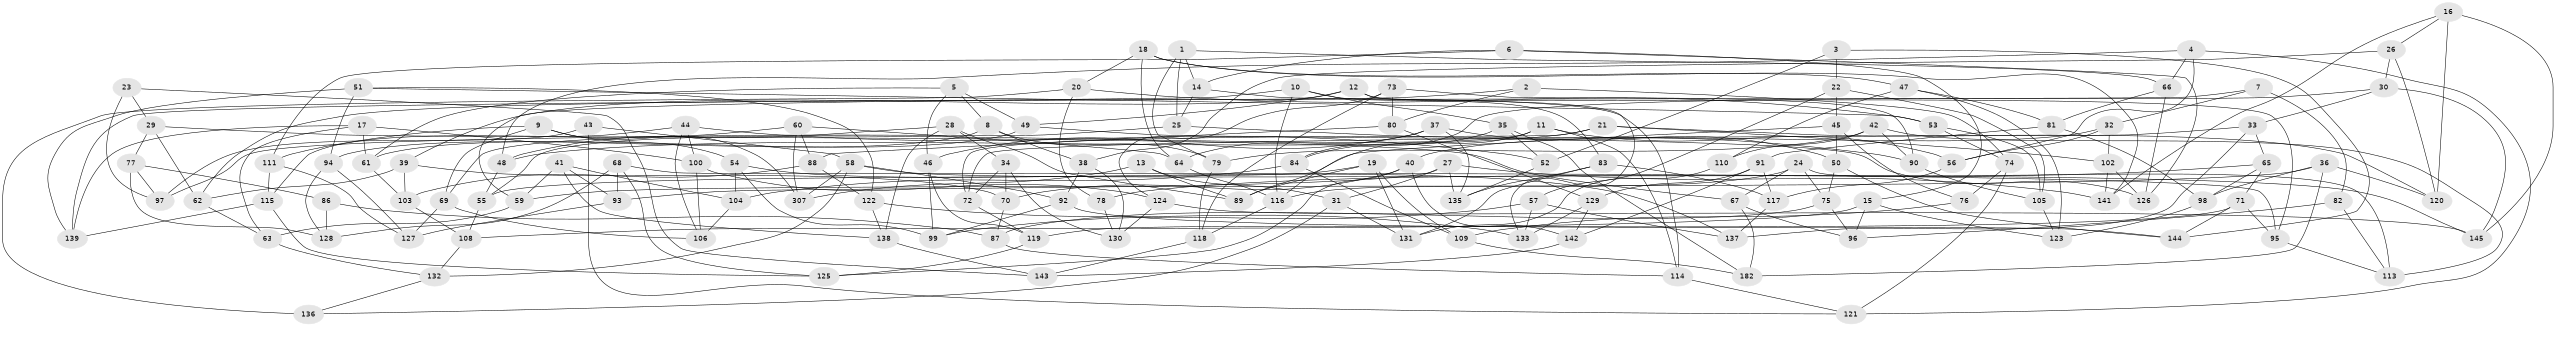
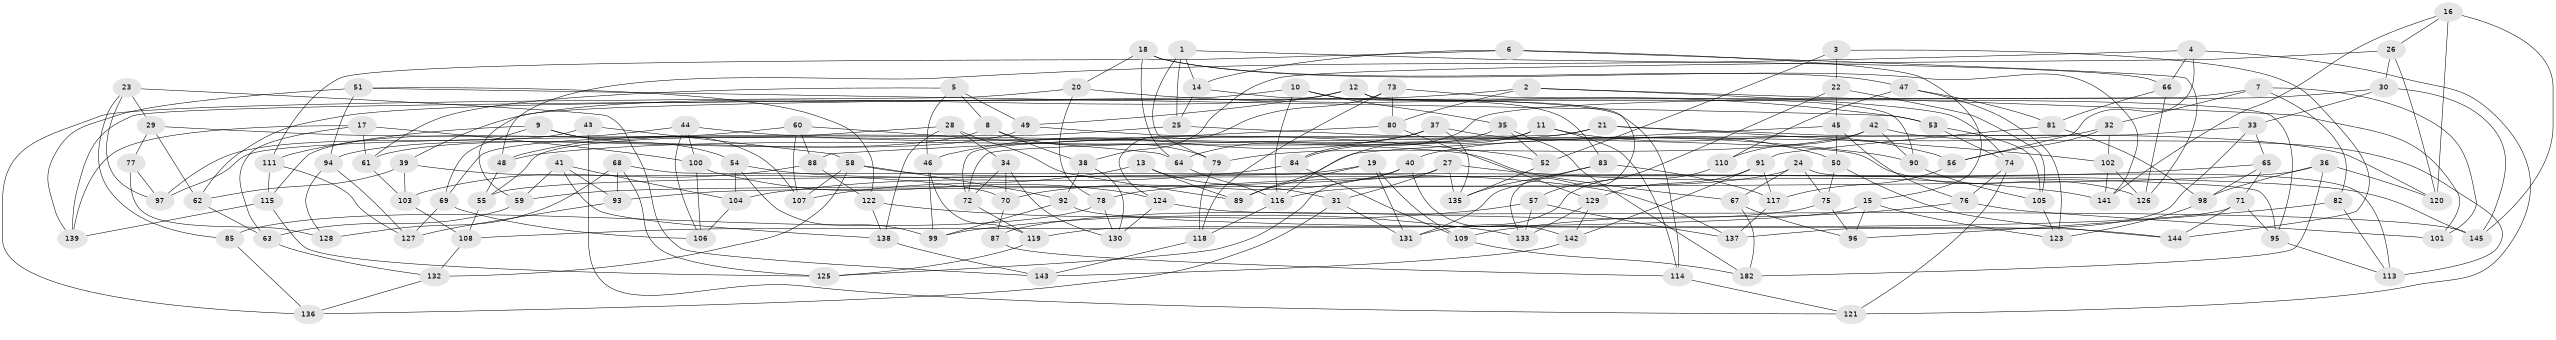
(327, 201) -> none
(800, 201) -> (800, 201)
none -> (230, 239)
none -> (2438, 239)
